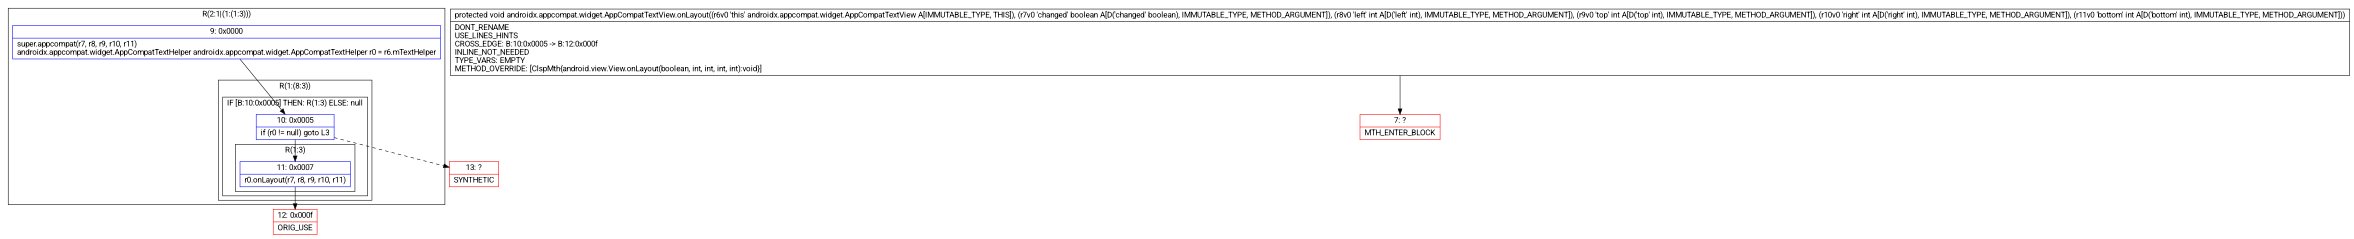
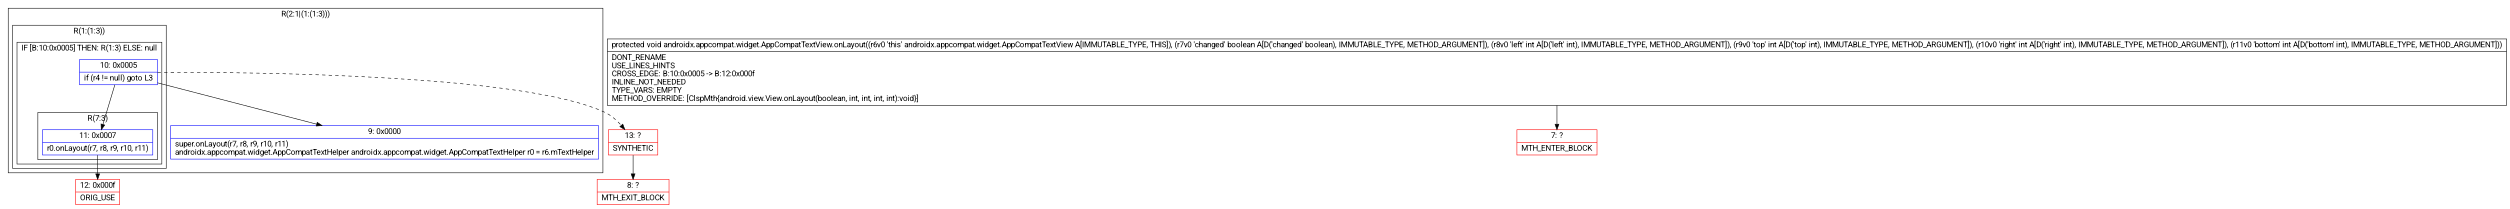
(77, 44) -> (232, 144)
(261, 85) -> (237, 103)
(295, 86) -> (89, 32)
(295, 133) -> (119, 78)
(295, 151) -> (98, 119)
none -> (633, 192)
